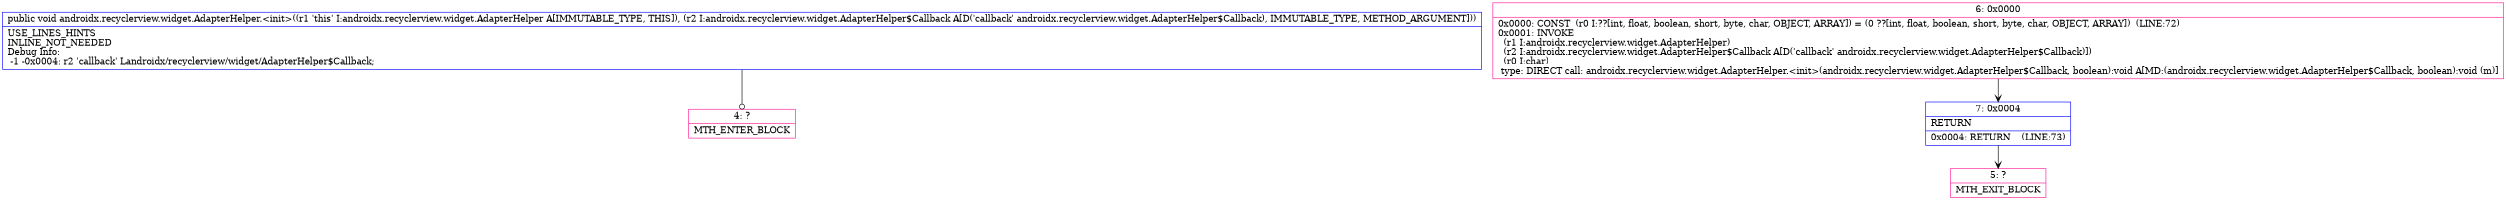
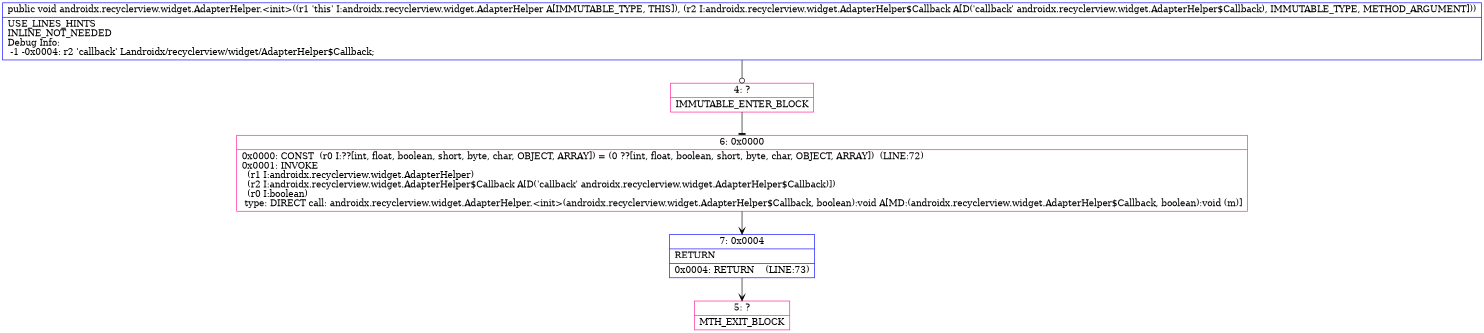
(1524, 62) -> (275, 194)
none -> (742, 122)
(742, 131) -> (742, 105)
